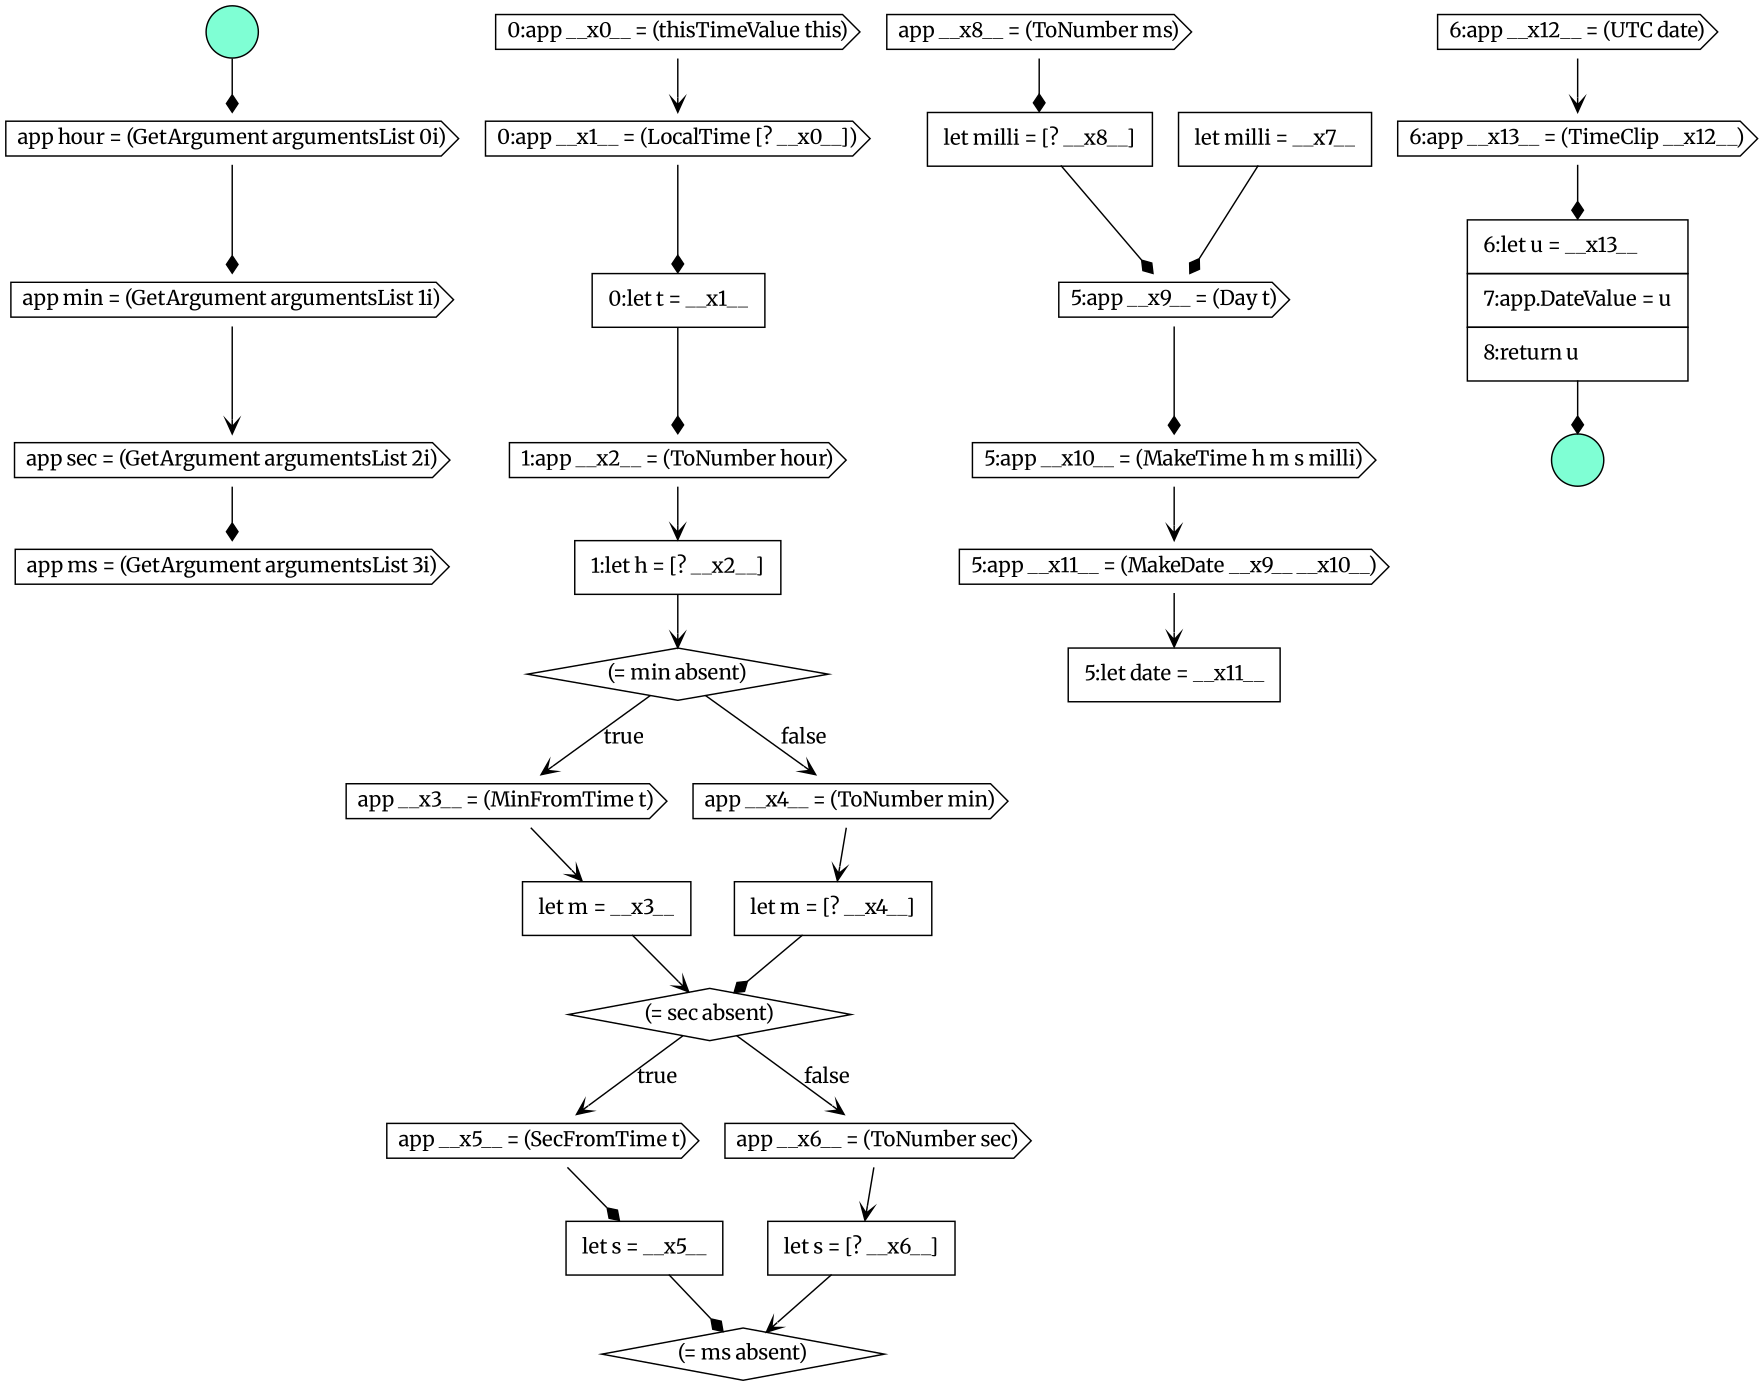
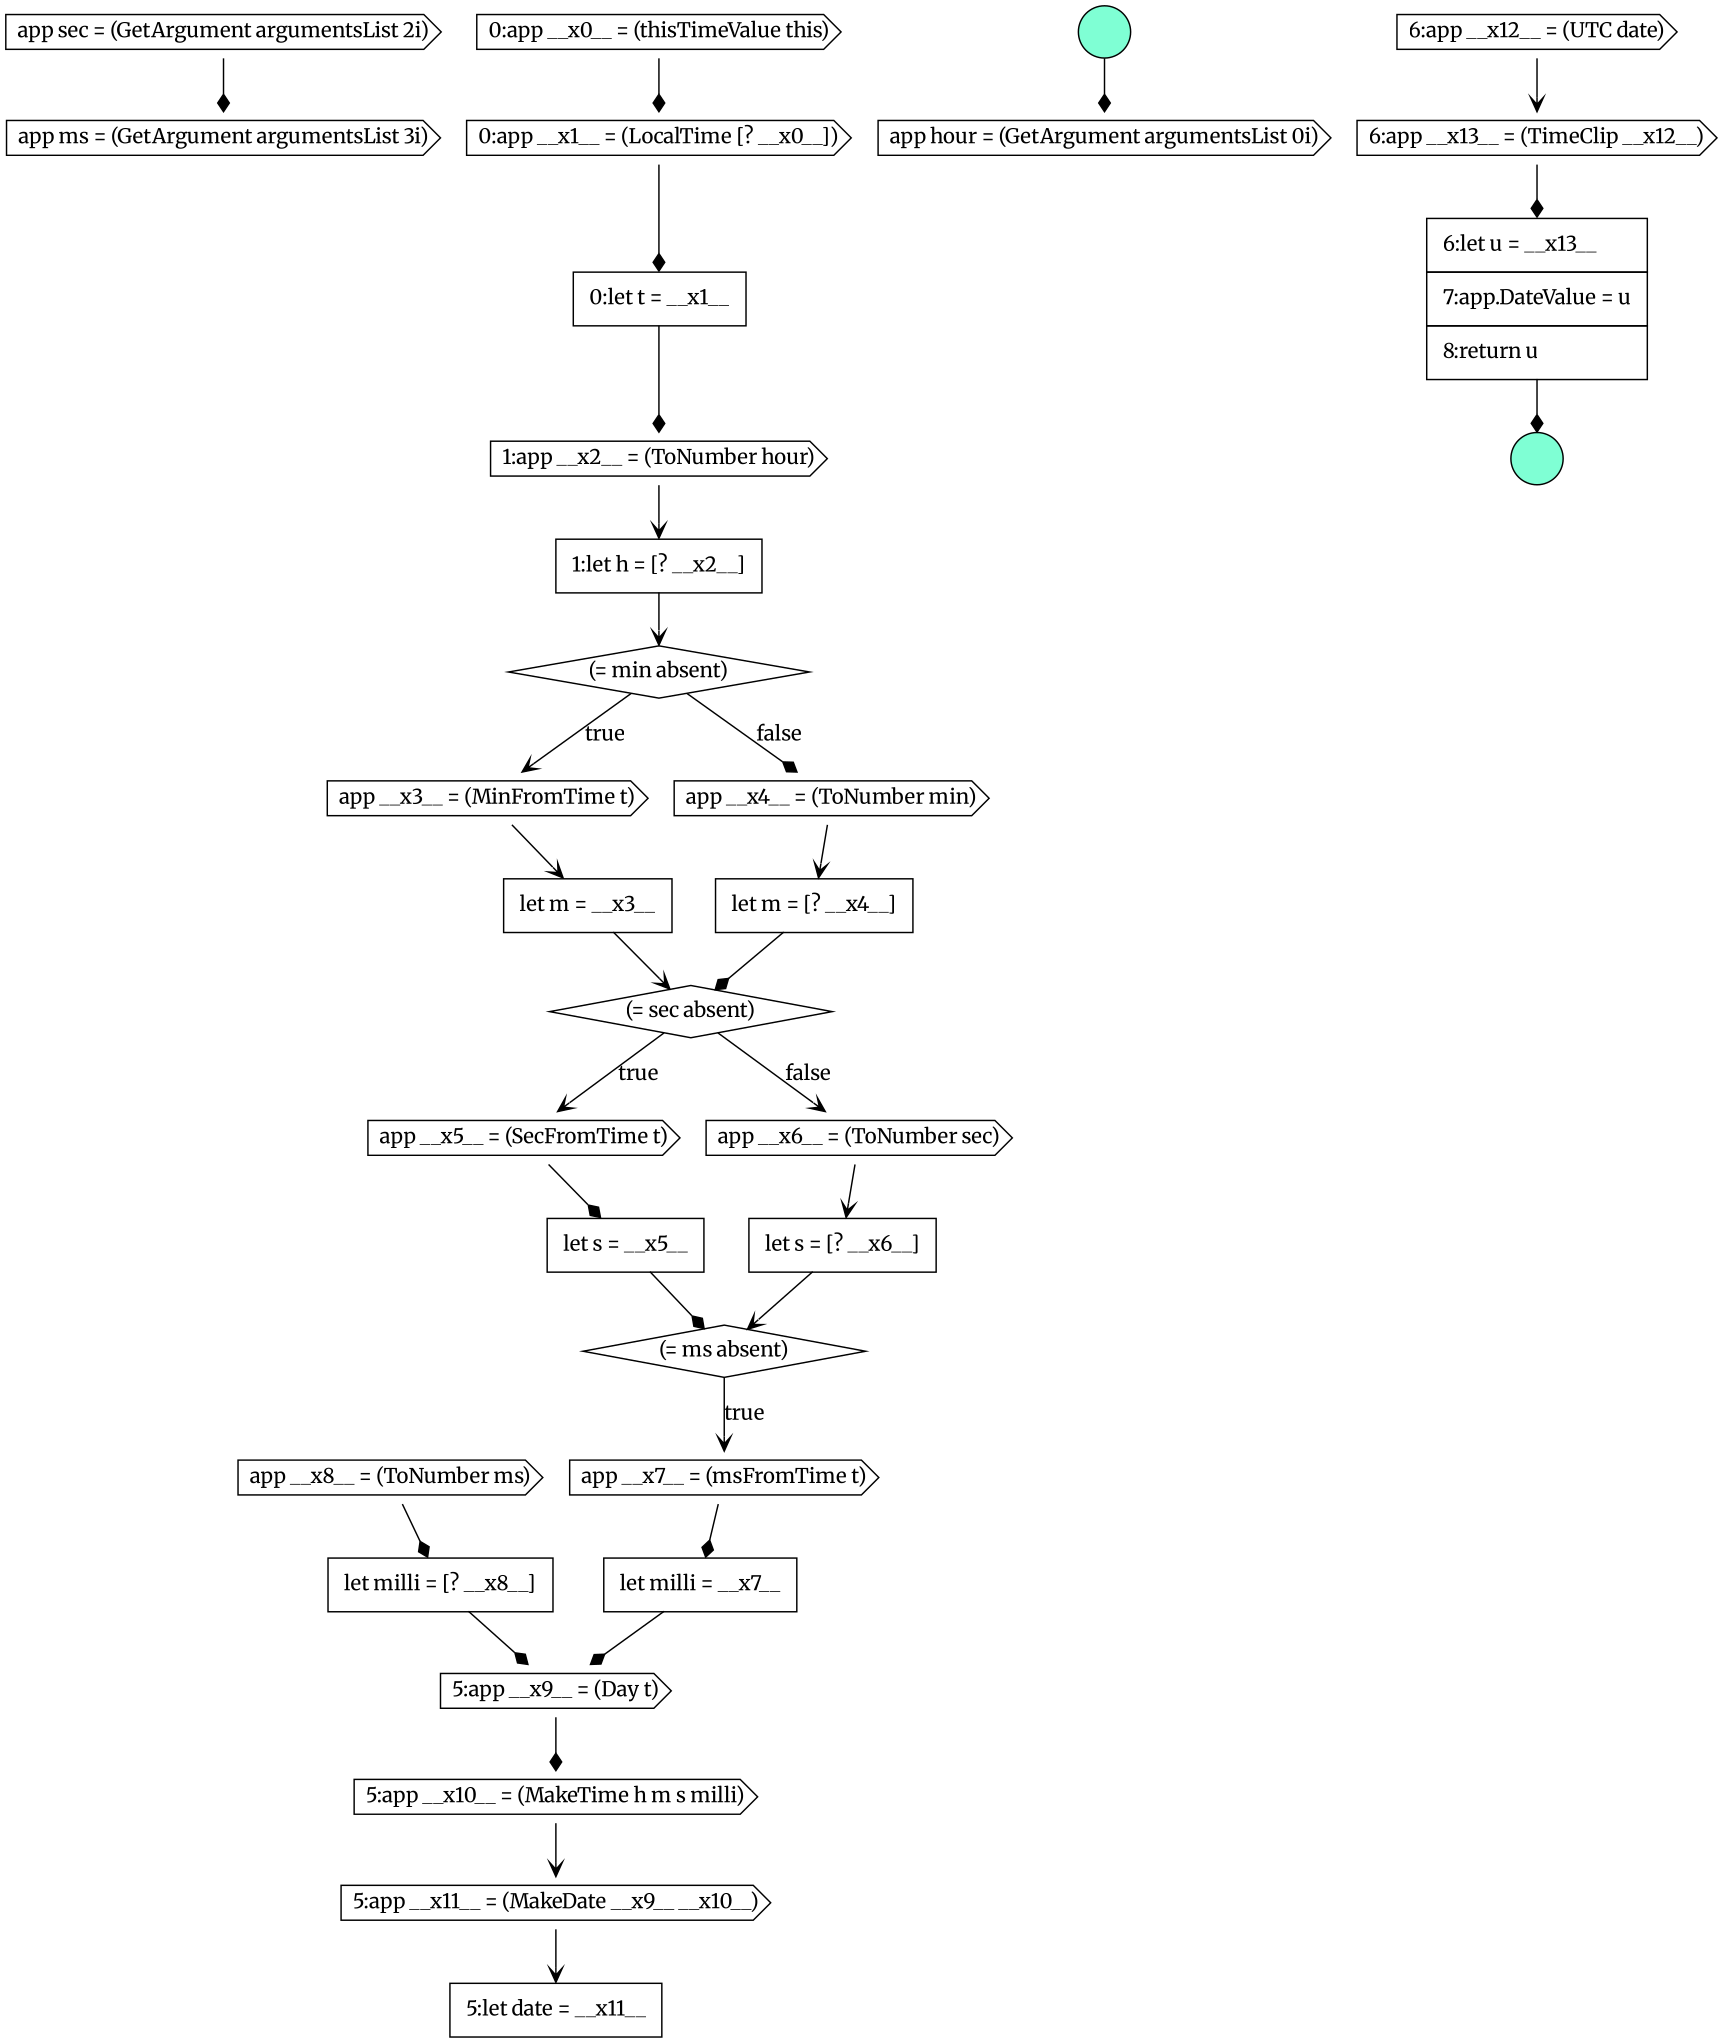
(678, 78) -> (659, 76)
(232, 300) -> none
(755, 731) -> (735, 728)
none -> (724, 1478)
